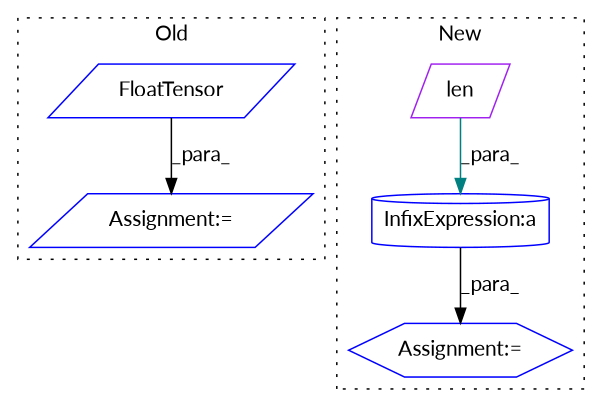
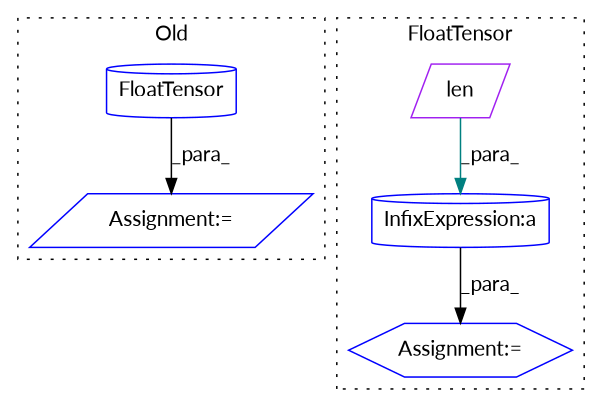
(460, 35) -> (460, 35)
(171, 91) -> (171, 91)
